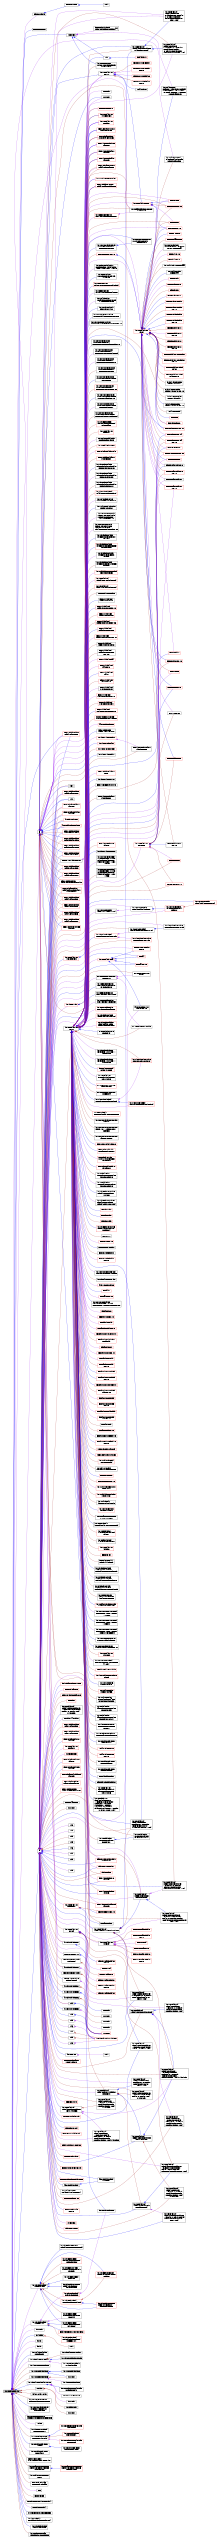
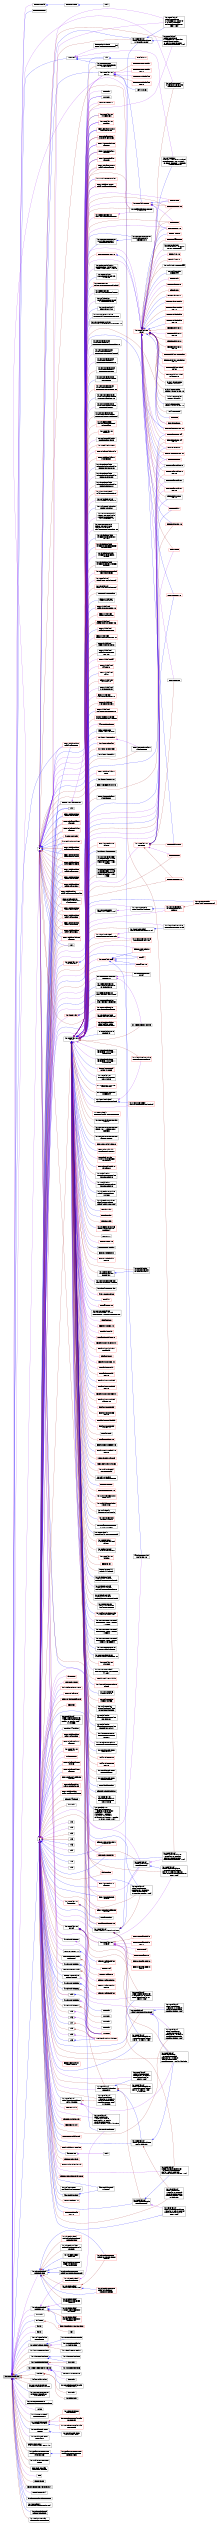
(106, 1101) -> (106, 1101)
(106, 1709) -> (106, 1718)
(71, 1733) -> none
